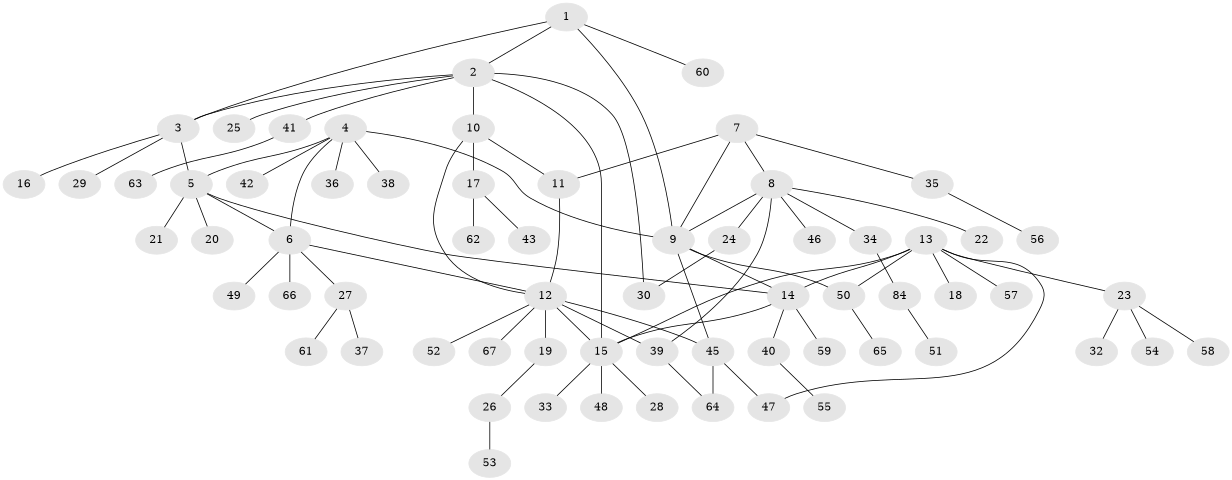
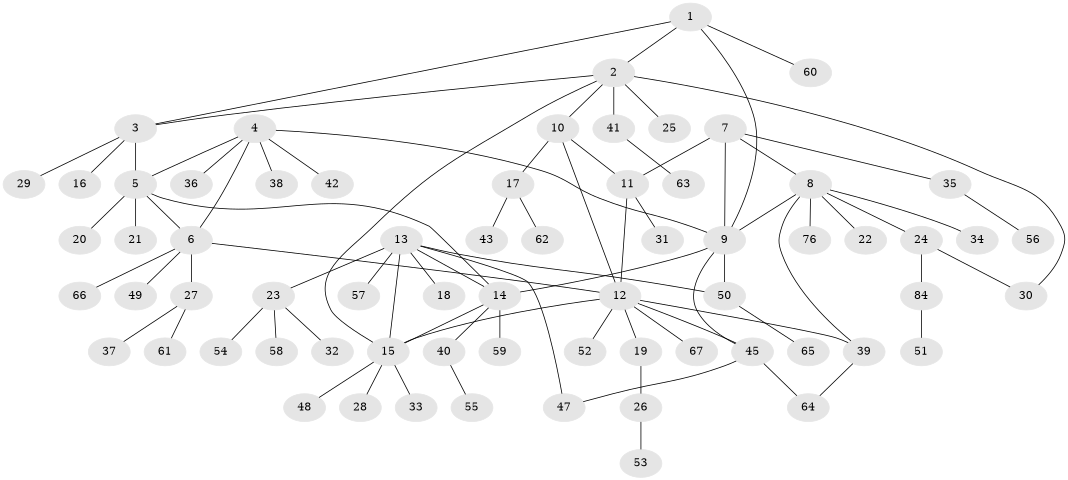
none -> (663, 240)
(815, 240) -> (810, 240)
(887, 273) -> (921, 268)
